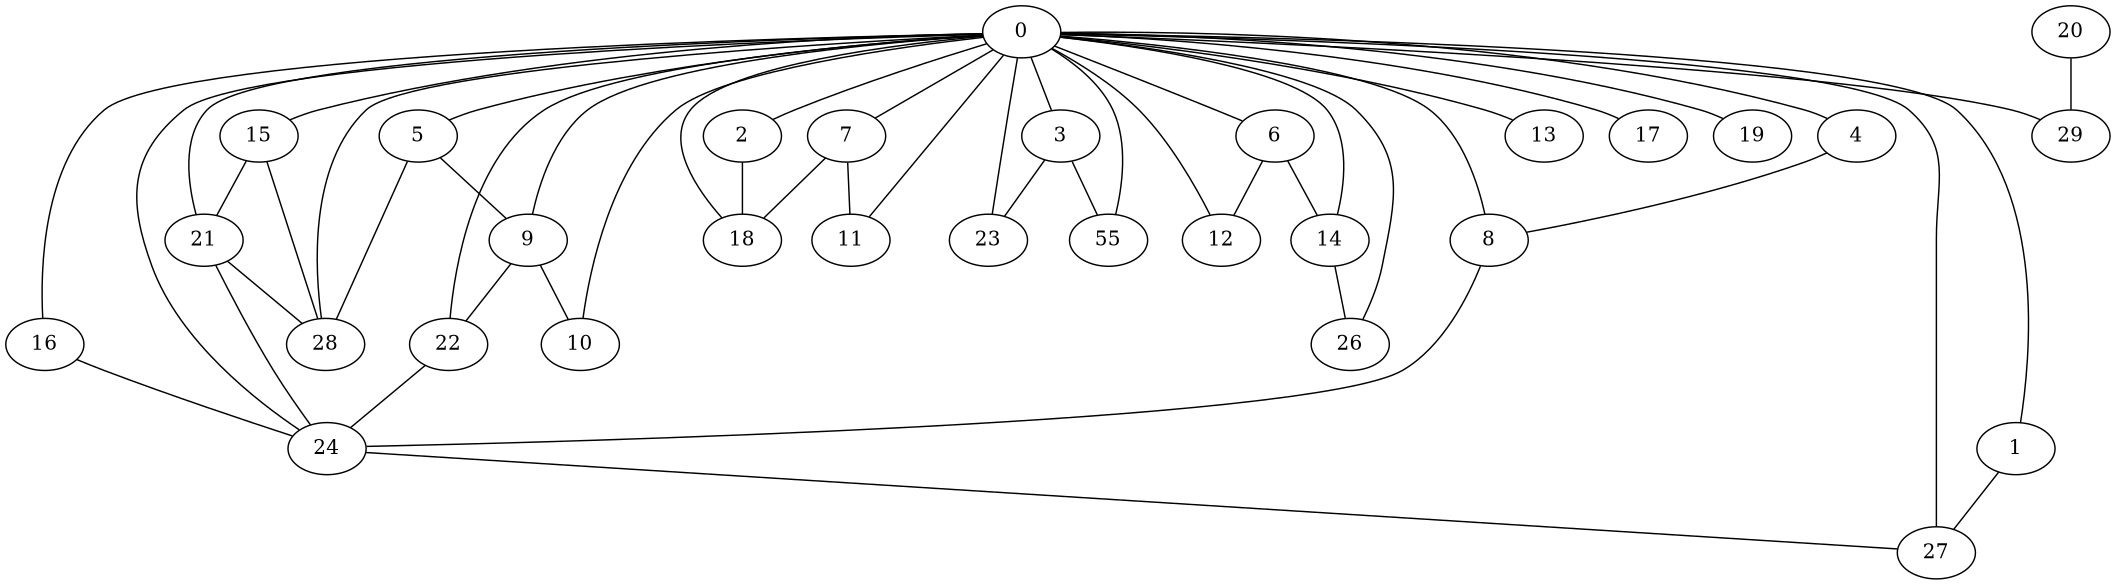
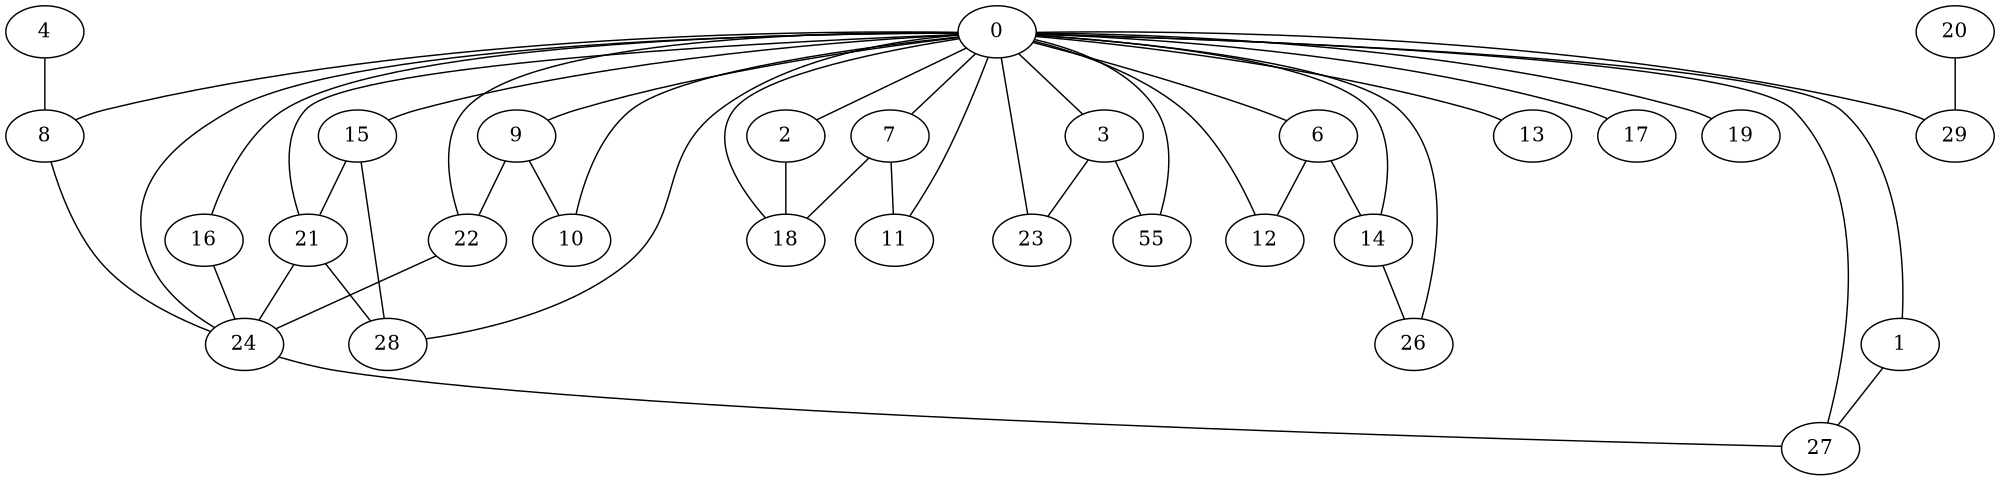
(1447, 49) -> none
(418, 136) -> none
